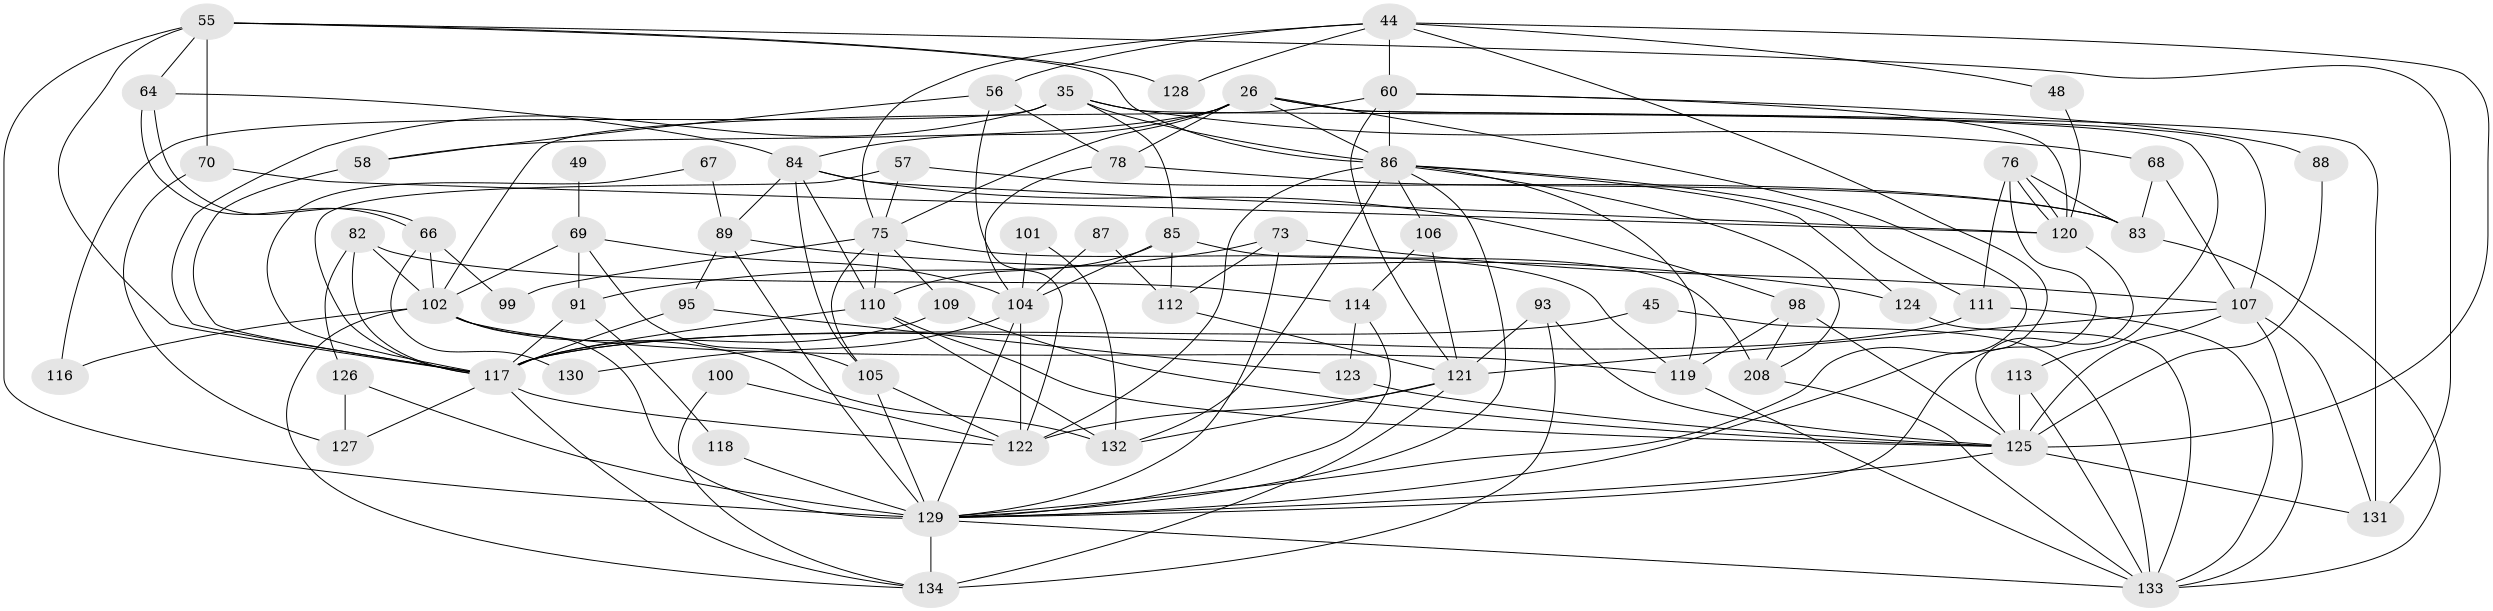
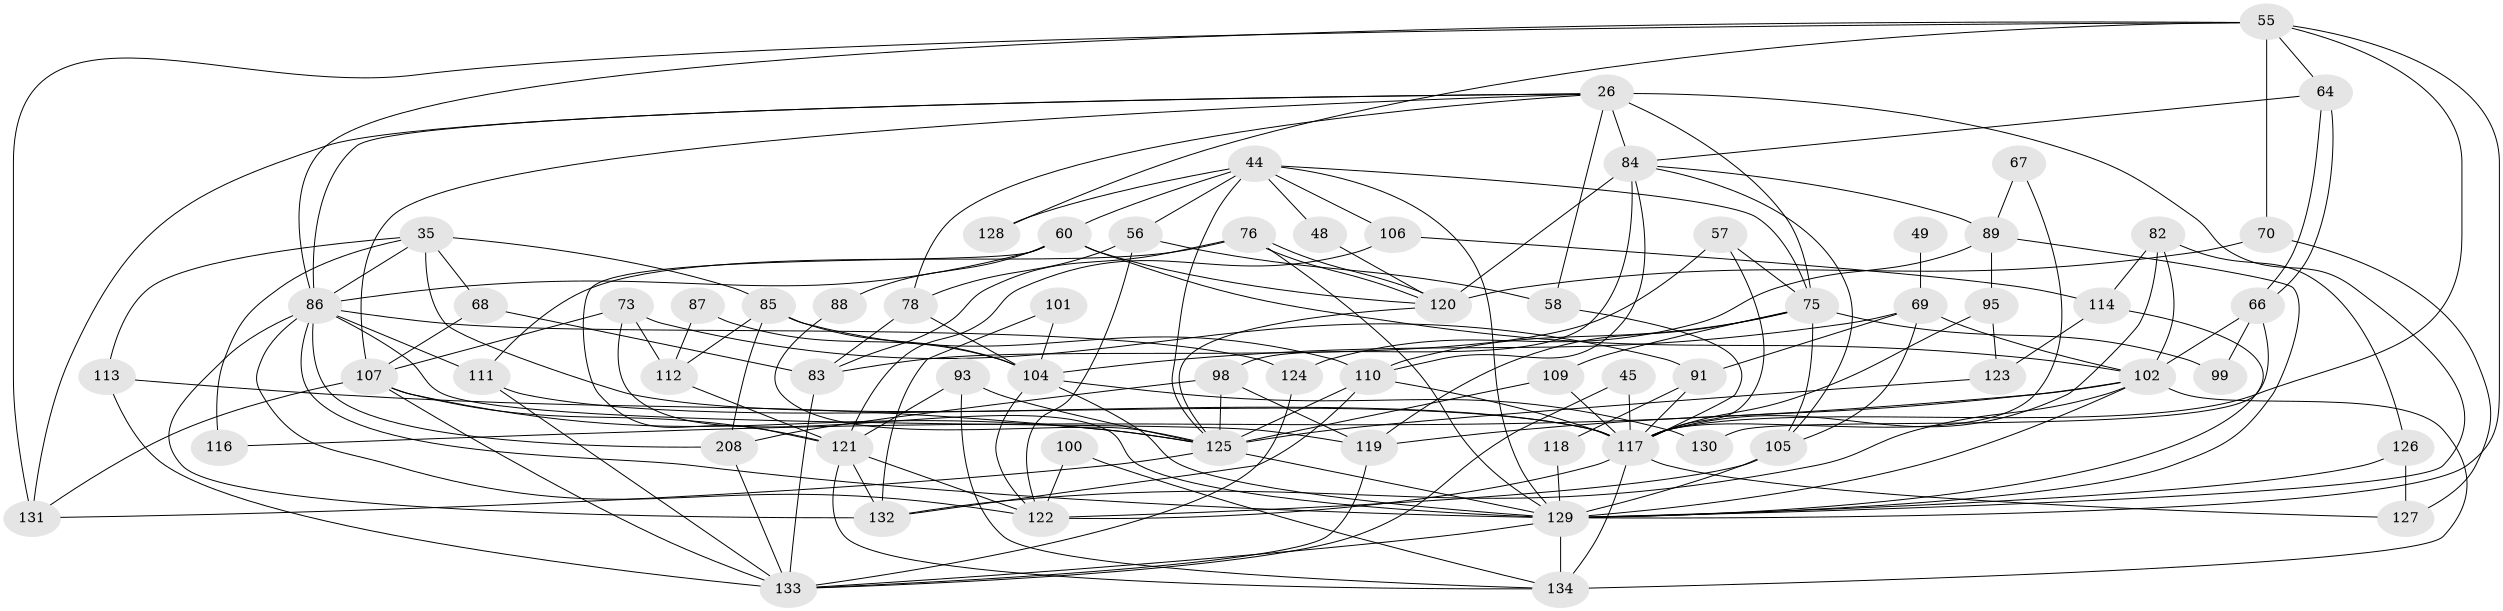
(1409, 199) -> (1323, 199)
